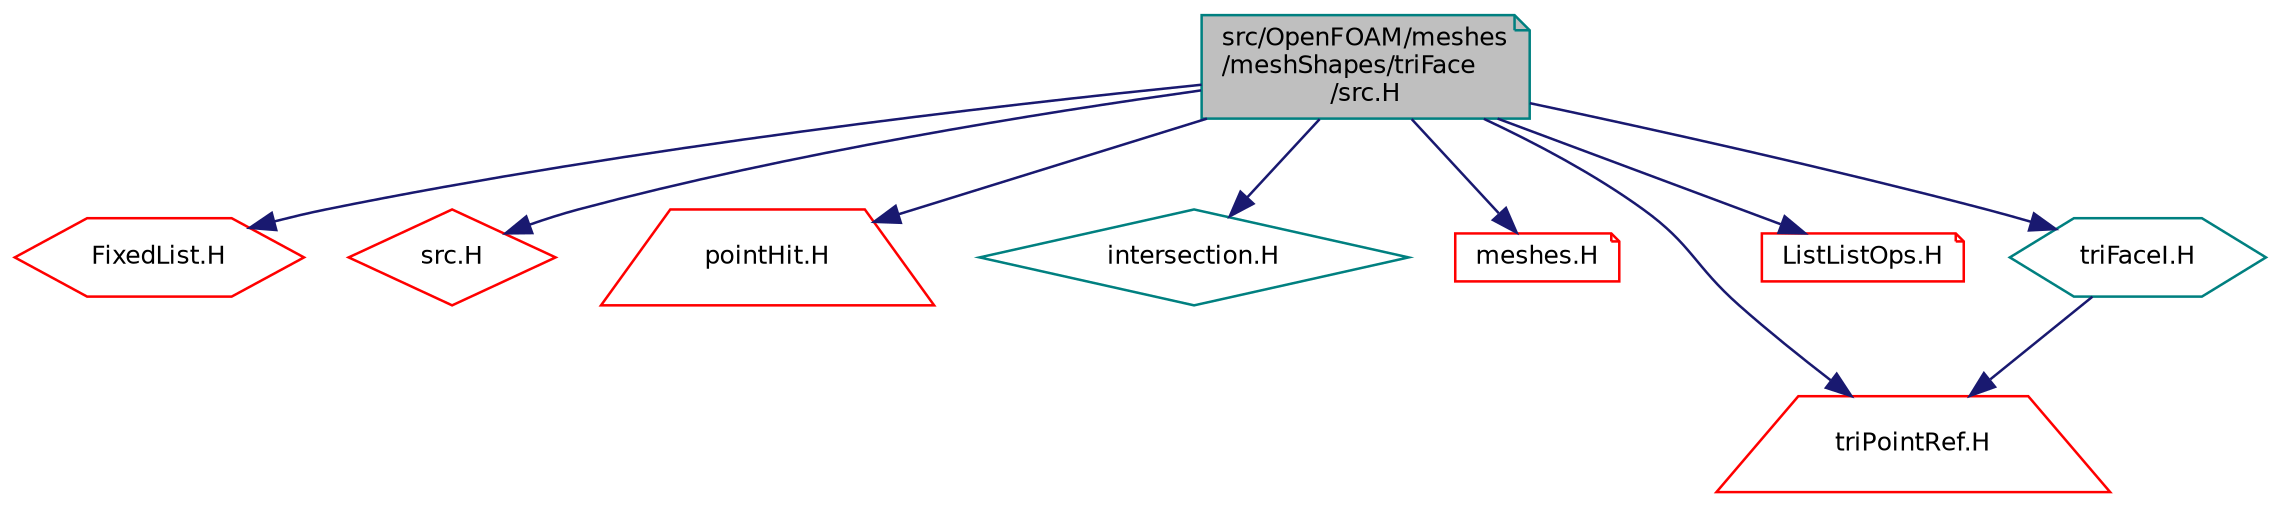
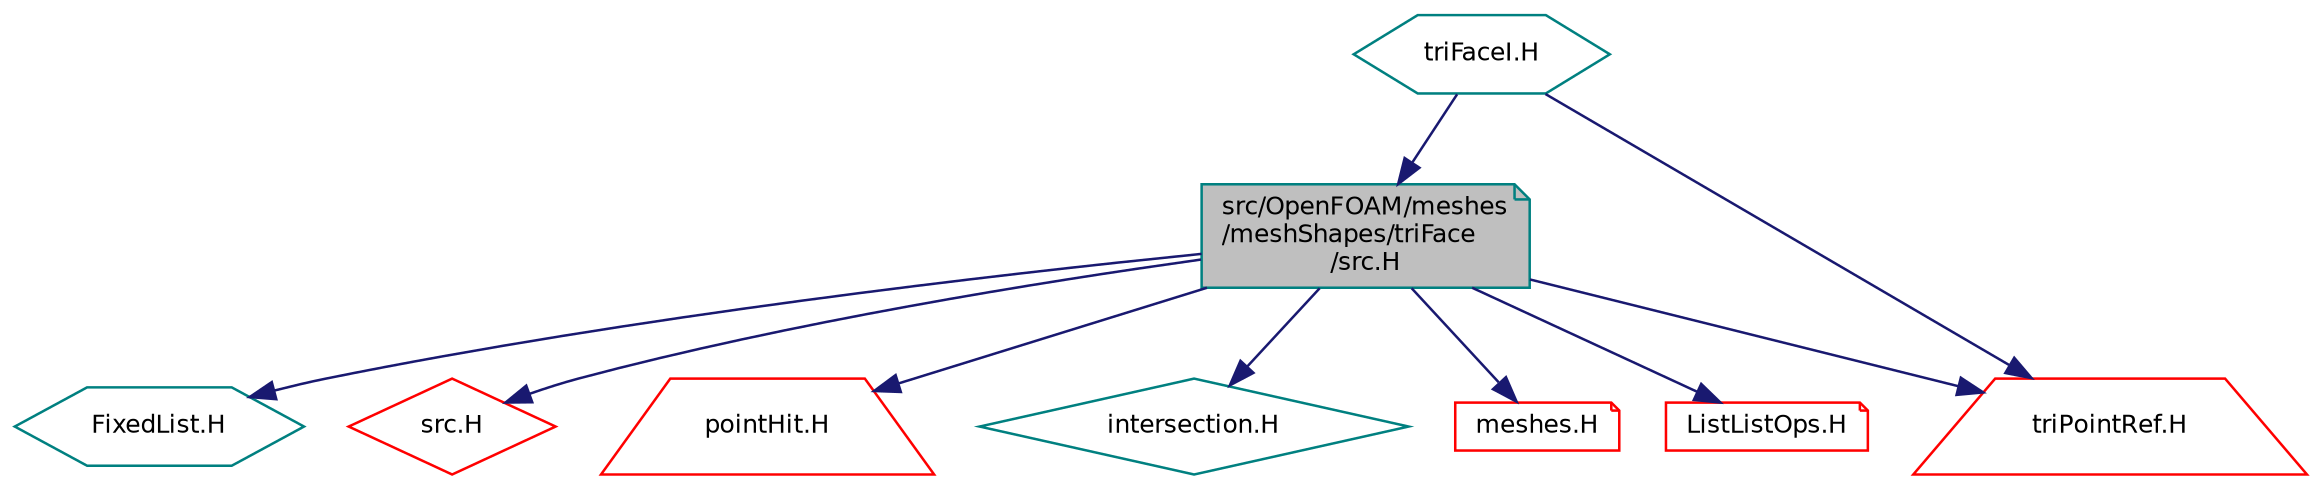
(1781, 159) -> (1435, 128)
(159, 257) -> (159, 427)
